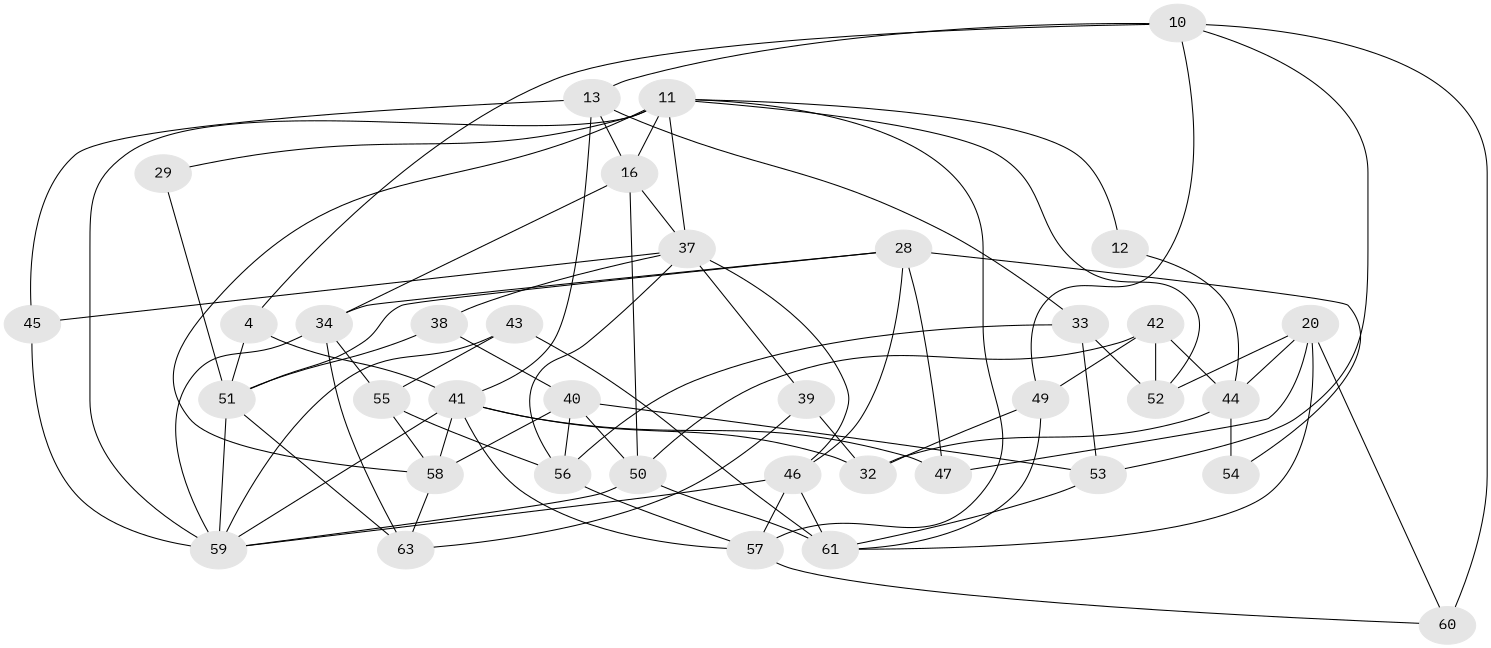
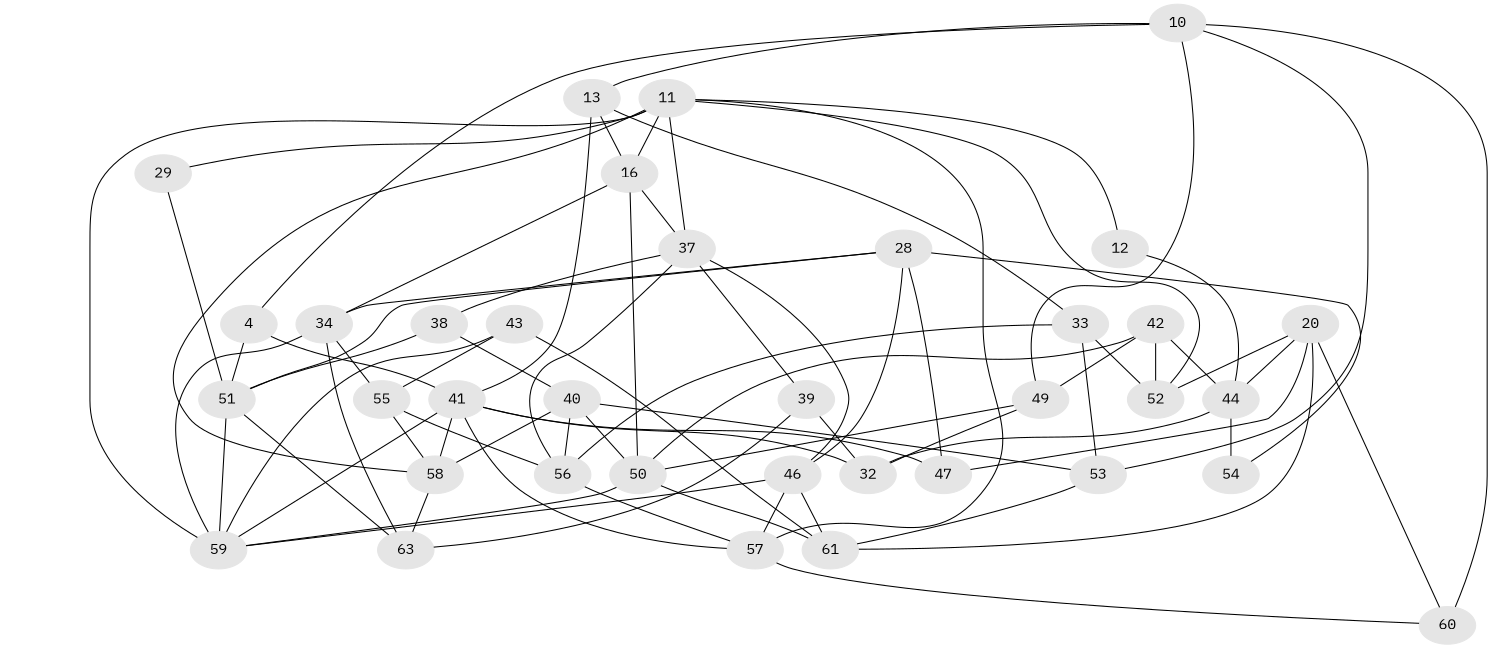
(32, 324) -> none
(963, 527) -> (865, 432)
